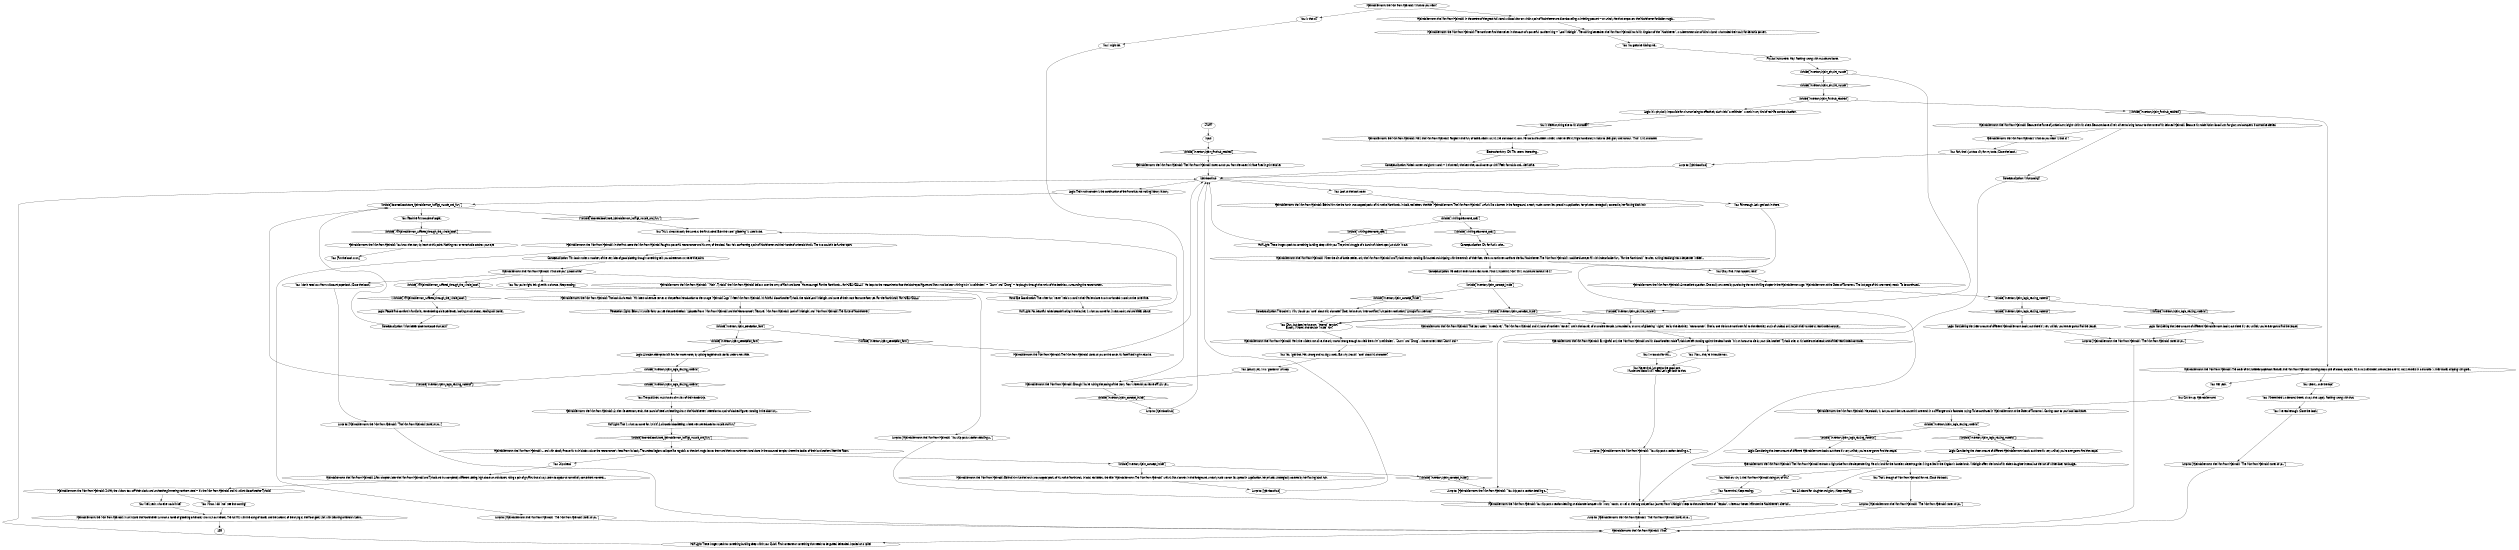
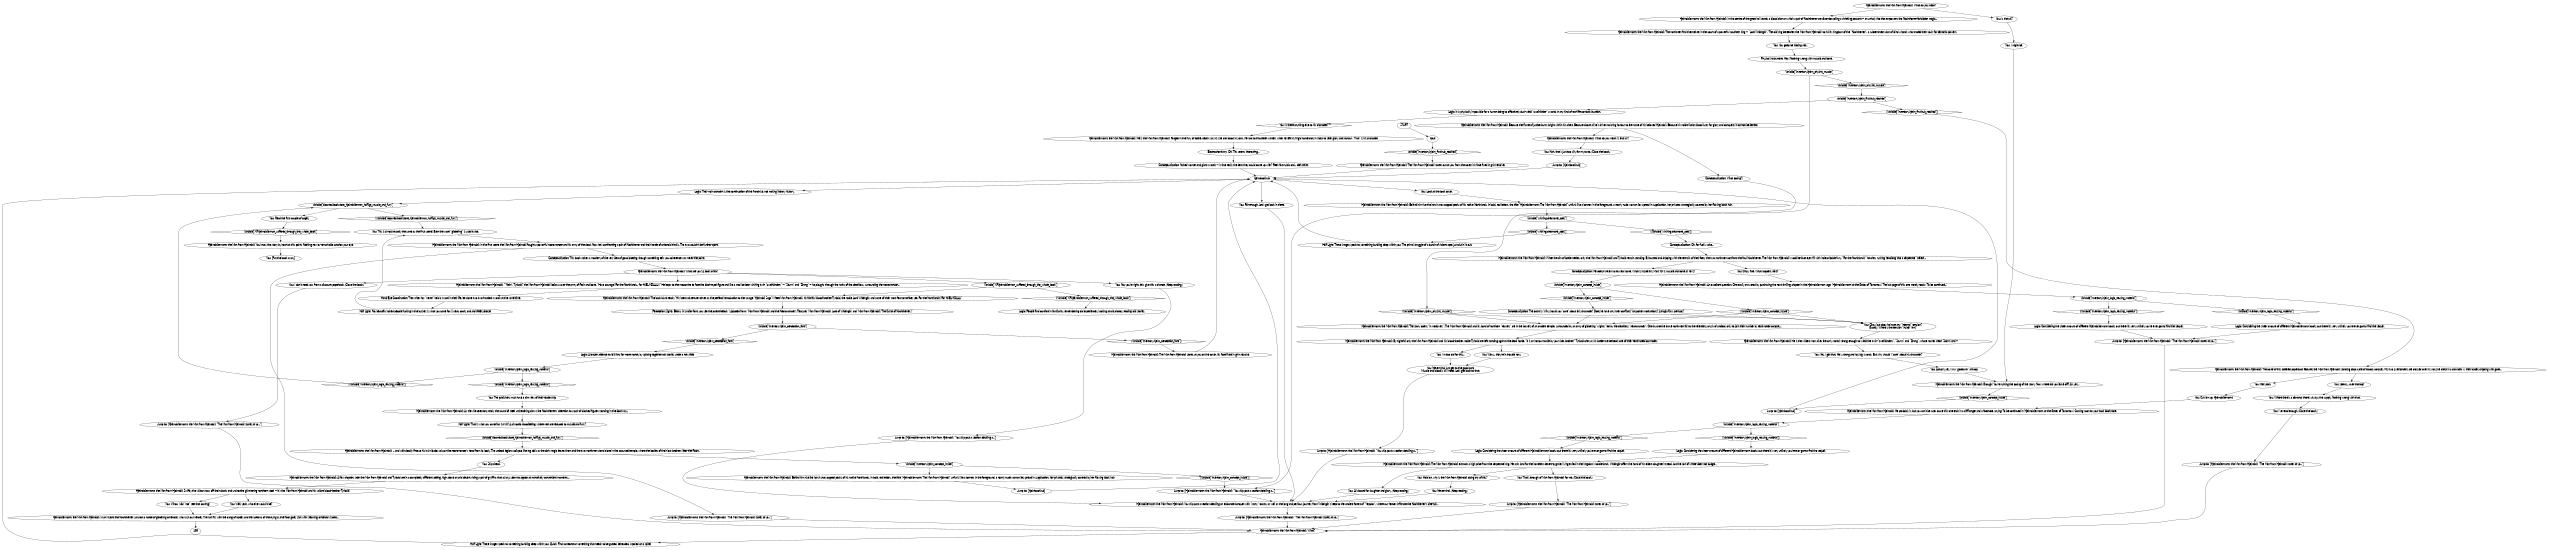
(415, 327) -> none
